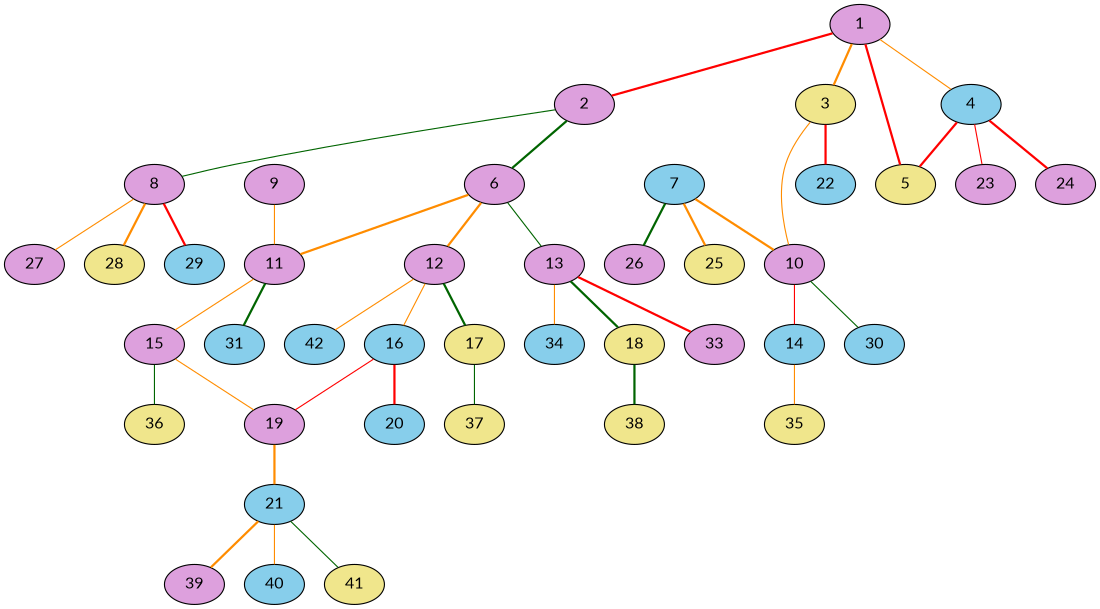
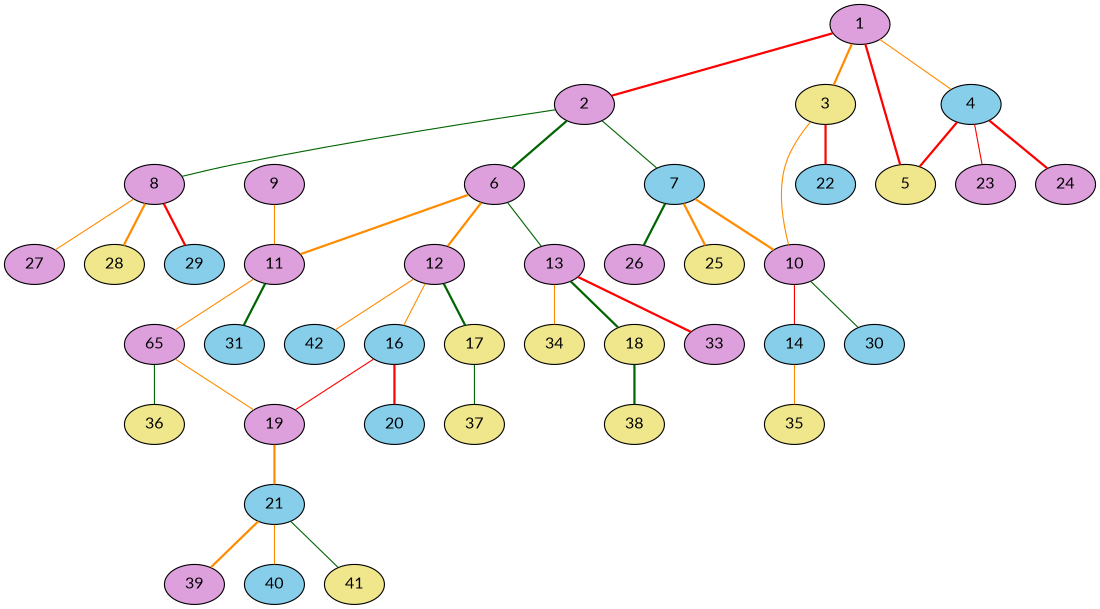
none -> (629, 144)
(154, 344) -> (154, 344)
(554, 344) -> (554, 344)
